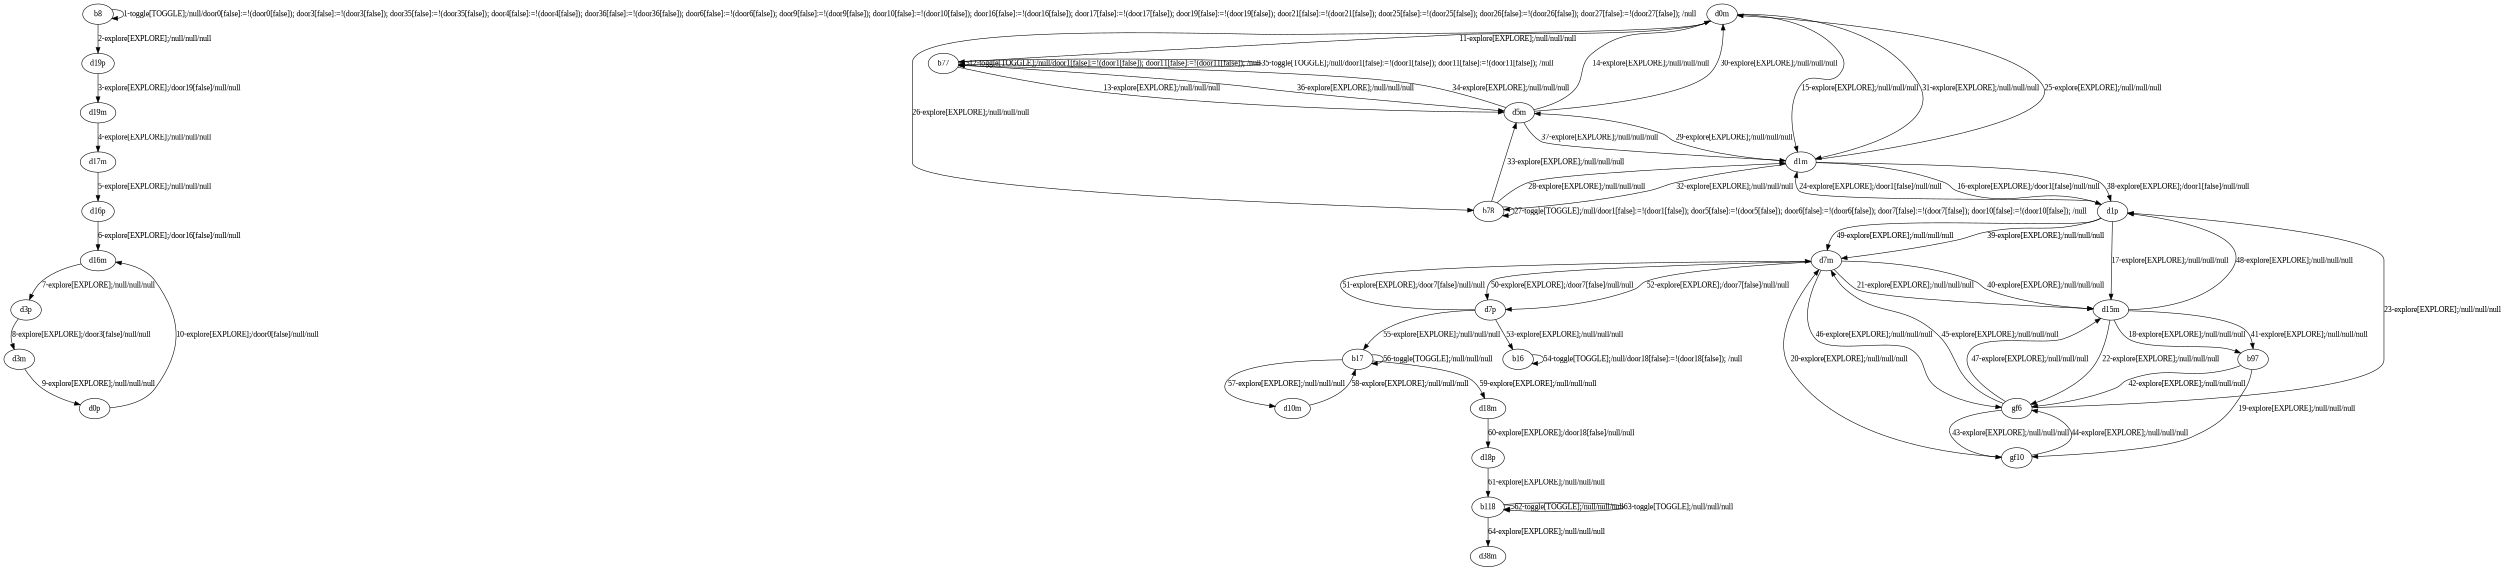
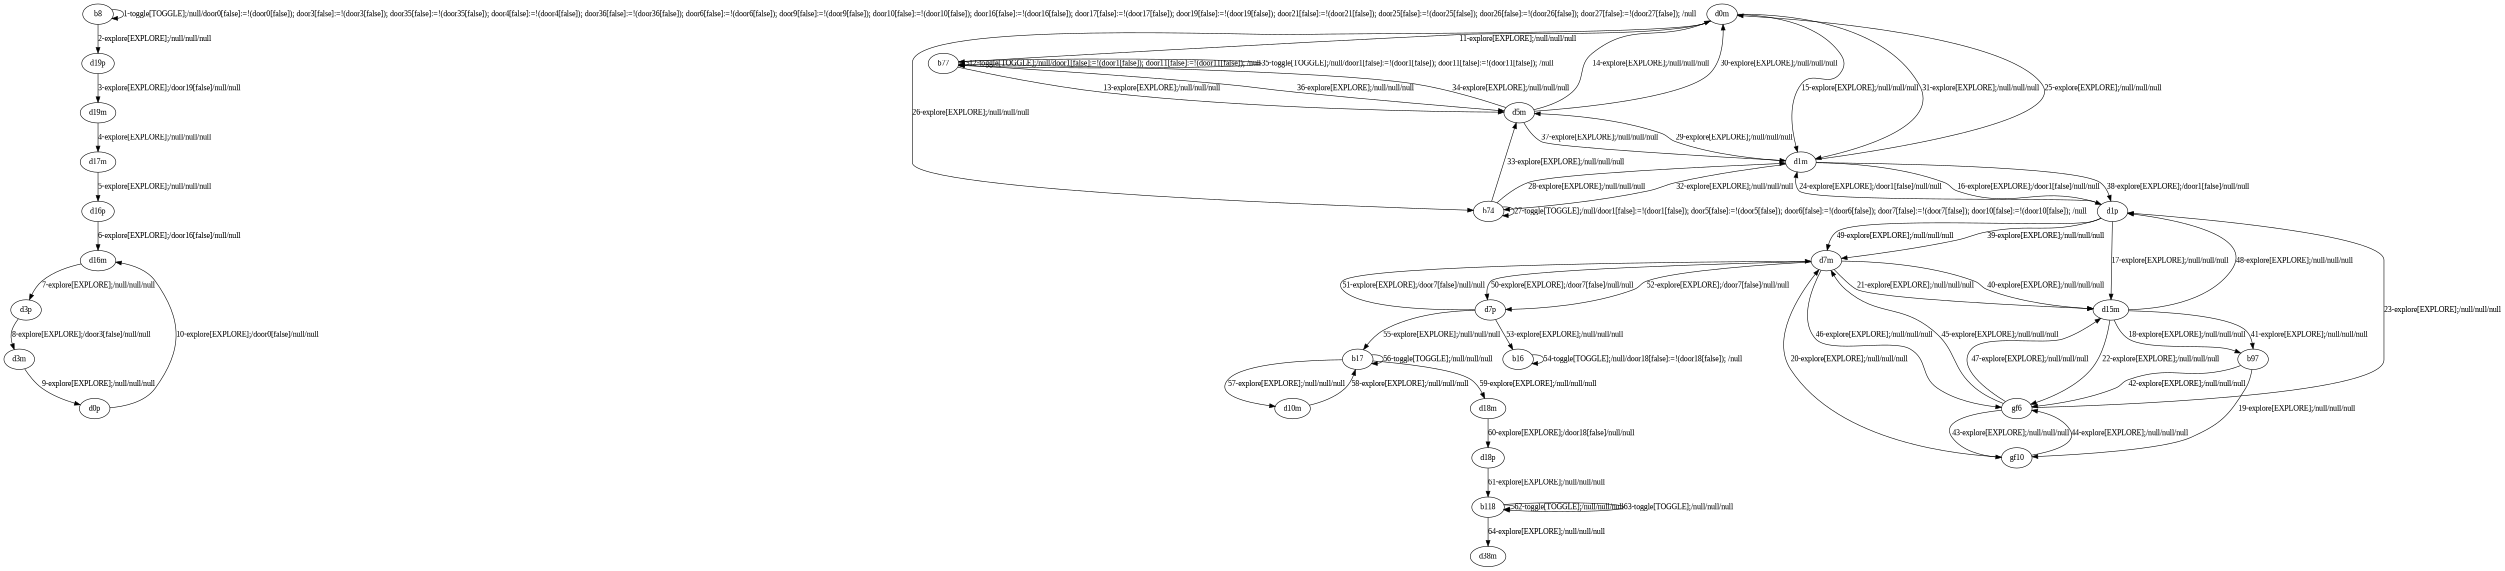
(1489, 211) -> (1489, 211)
